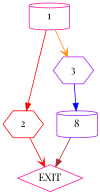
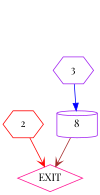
(49, 16) -> none
(65, 149) -> (65, 149)
